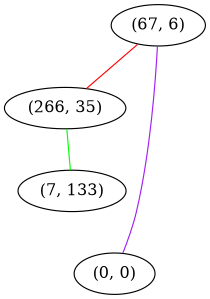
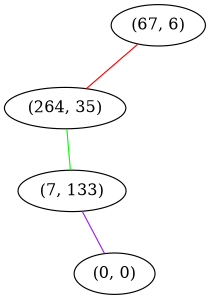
(65, 108) -> (65, 108)
(147, 151) -> (93, 232)
